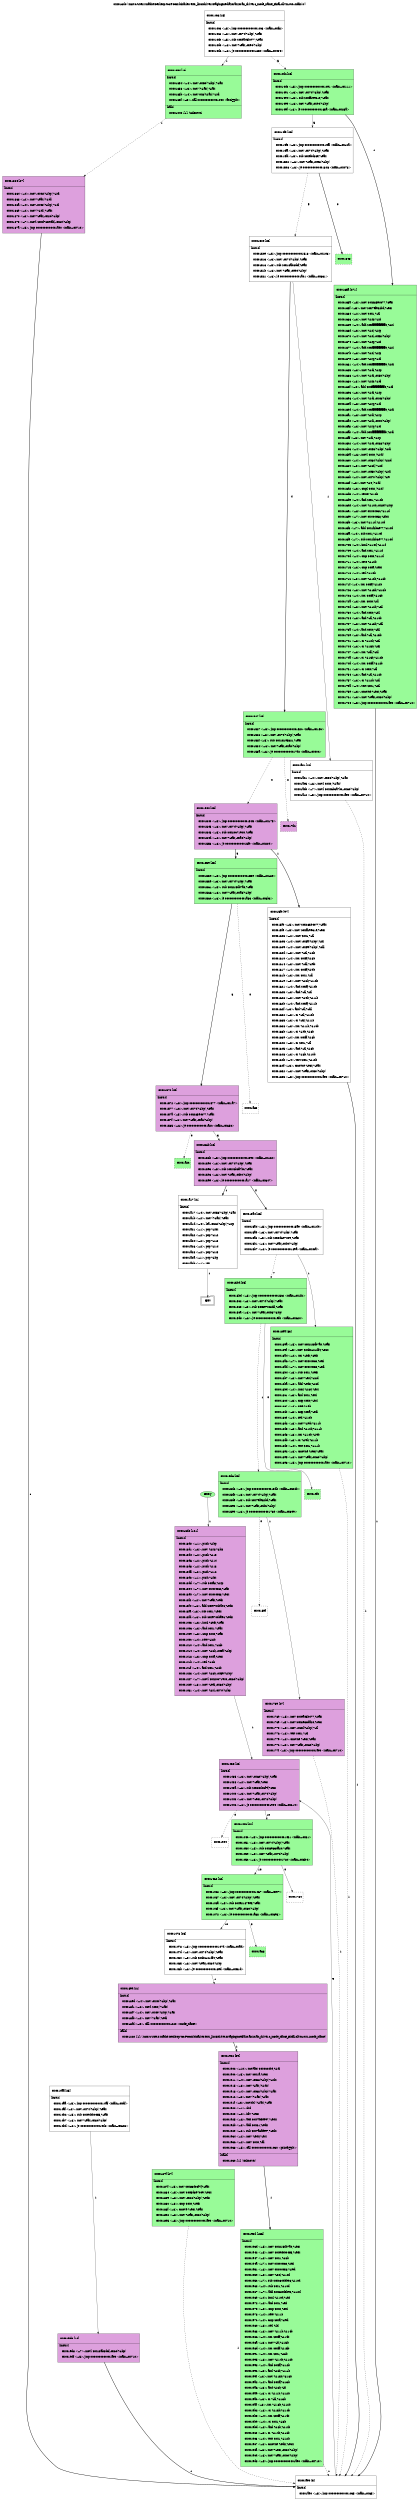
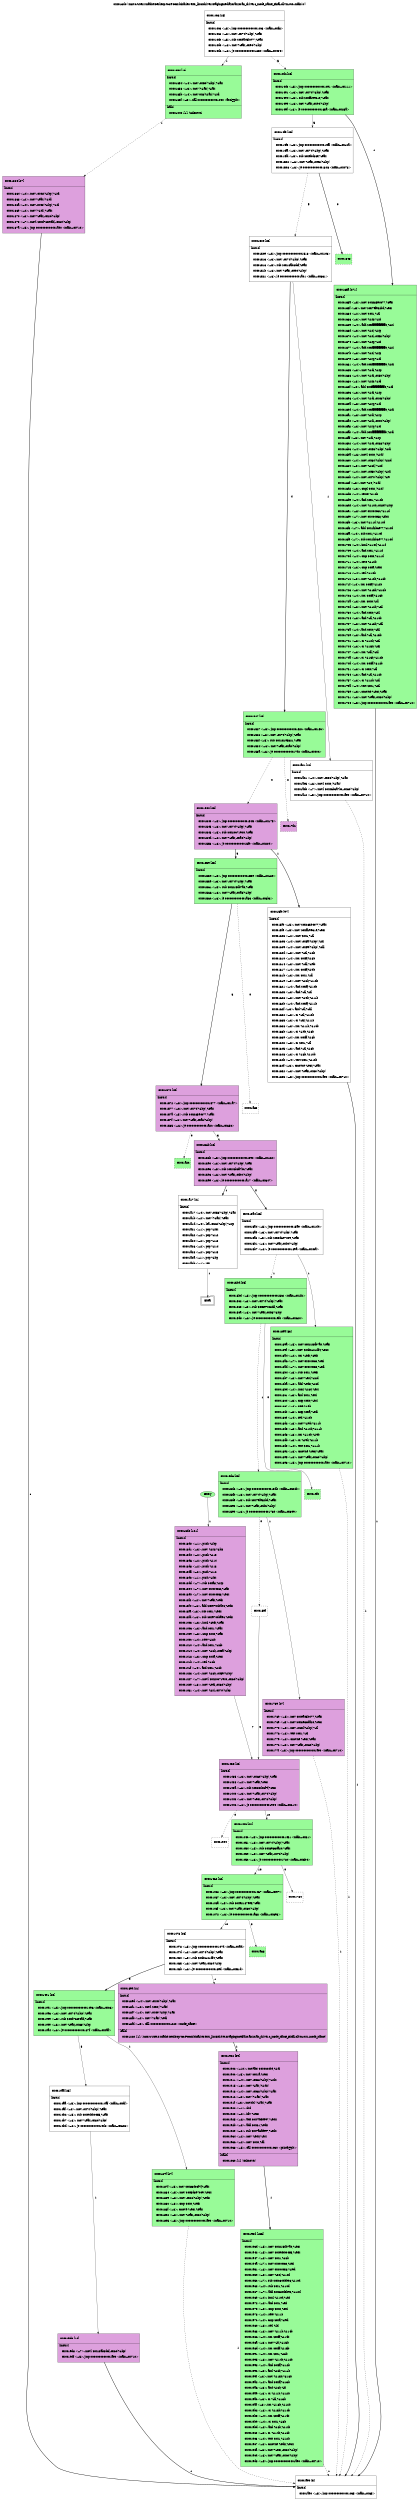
(274, 1273) -> (274, 1273)
(208, 1301) -> (208, 1301)
(252, 1727) -> (252, 1727)
none -> (74, 2013)
(332, 2132) -> (258, 1687)
